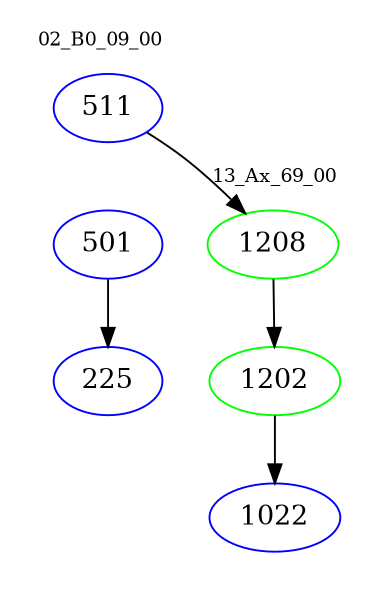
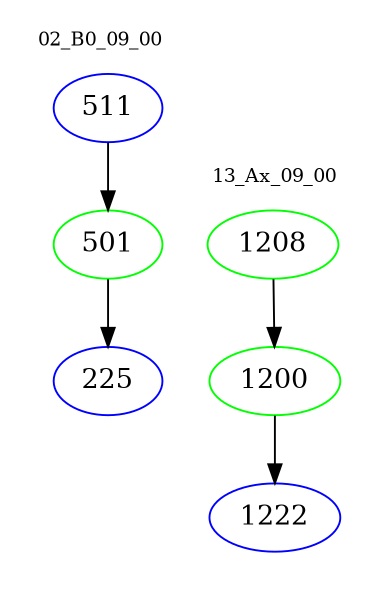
(205, 176) -> (108, 167)
(275, 177) -> (275, 177)
(108, 245) -> (108, 245)
(275, 381) -> (275, 381)
(275, 518) -> (275, 518)
